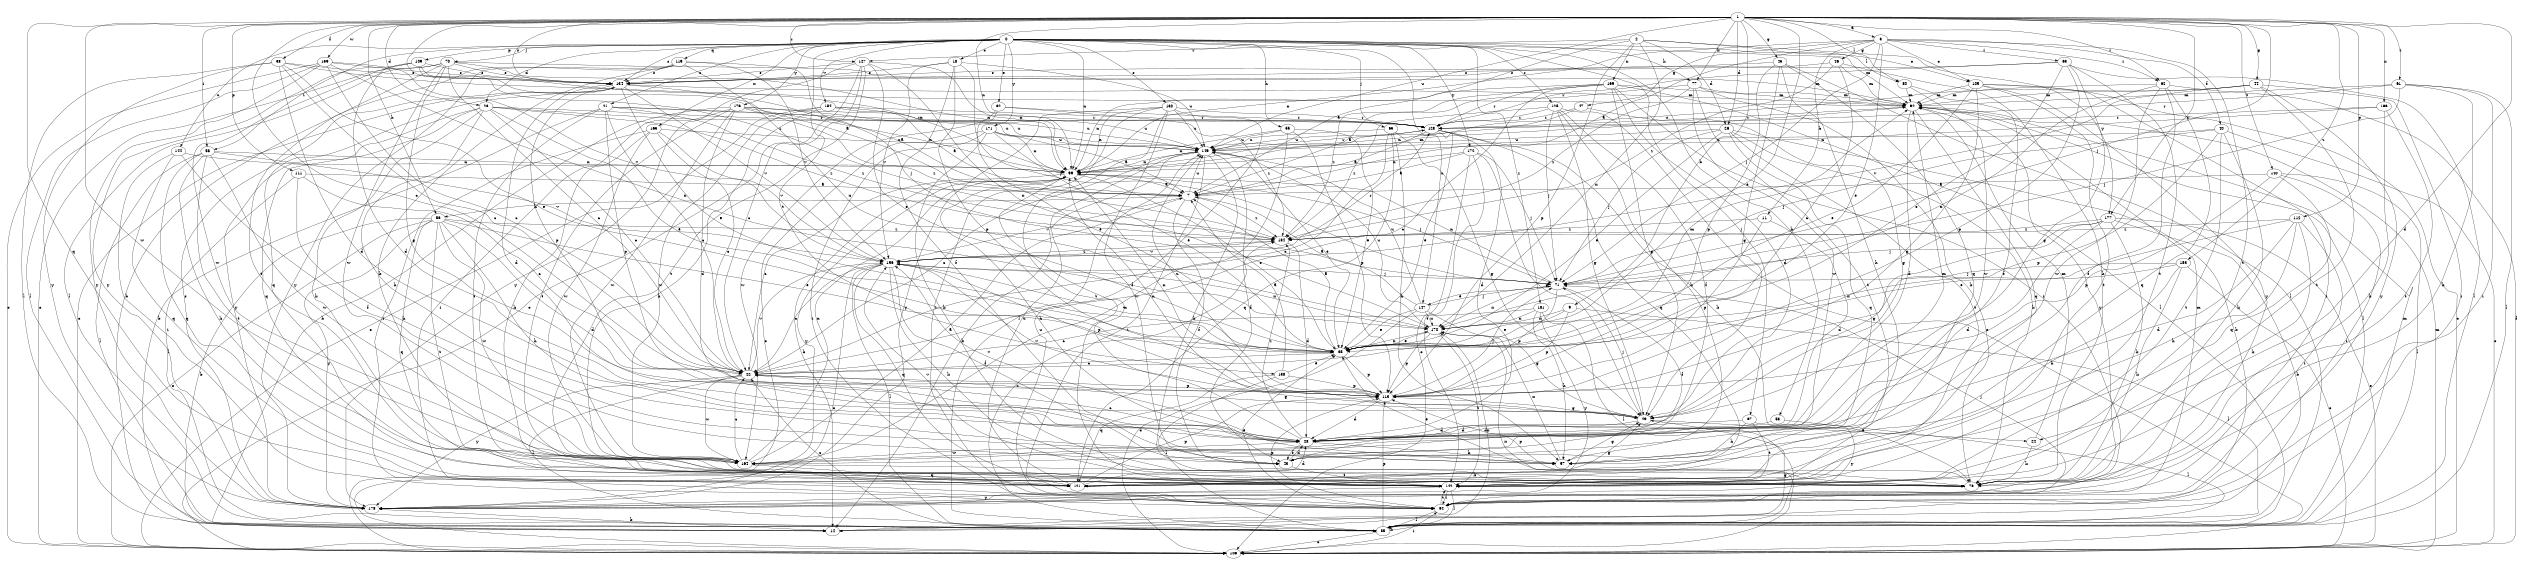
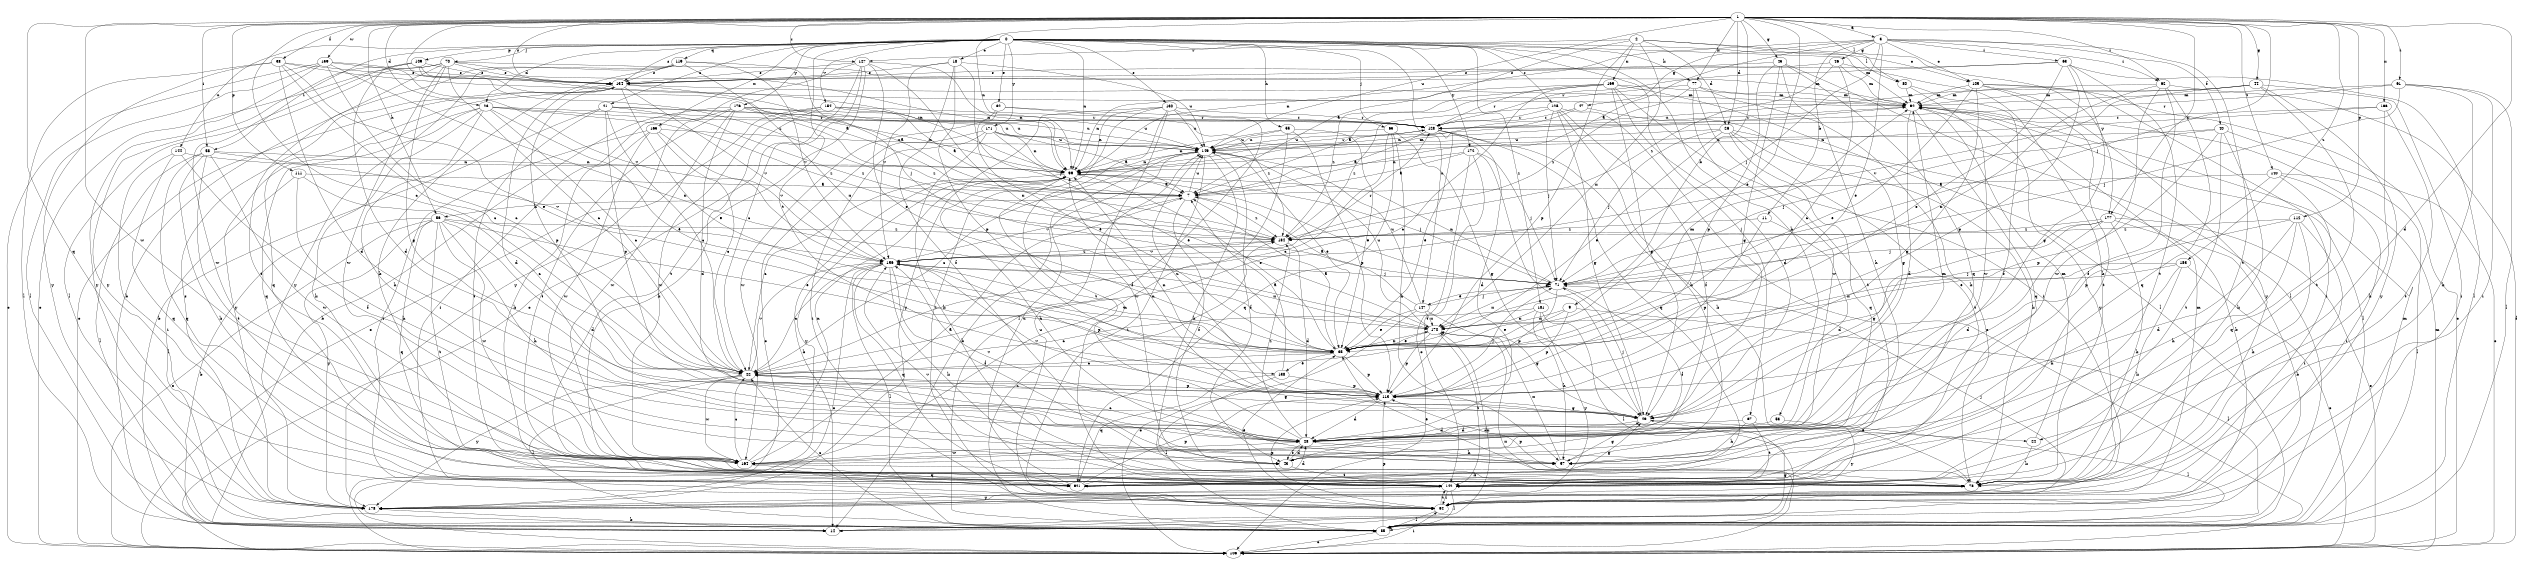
(1310, 364) -> (1311, 358)
(1077, 487) -> (1077, 487)
